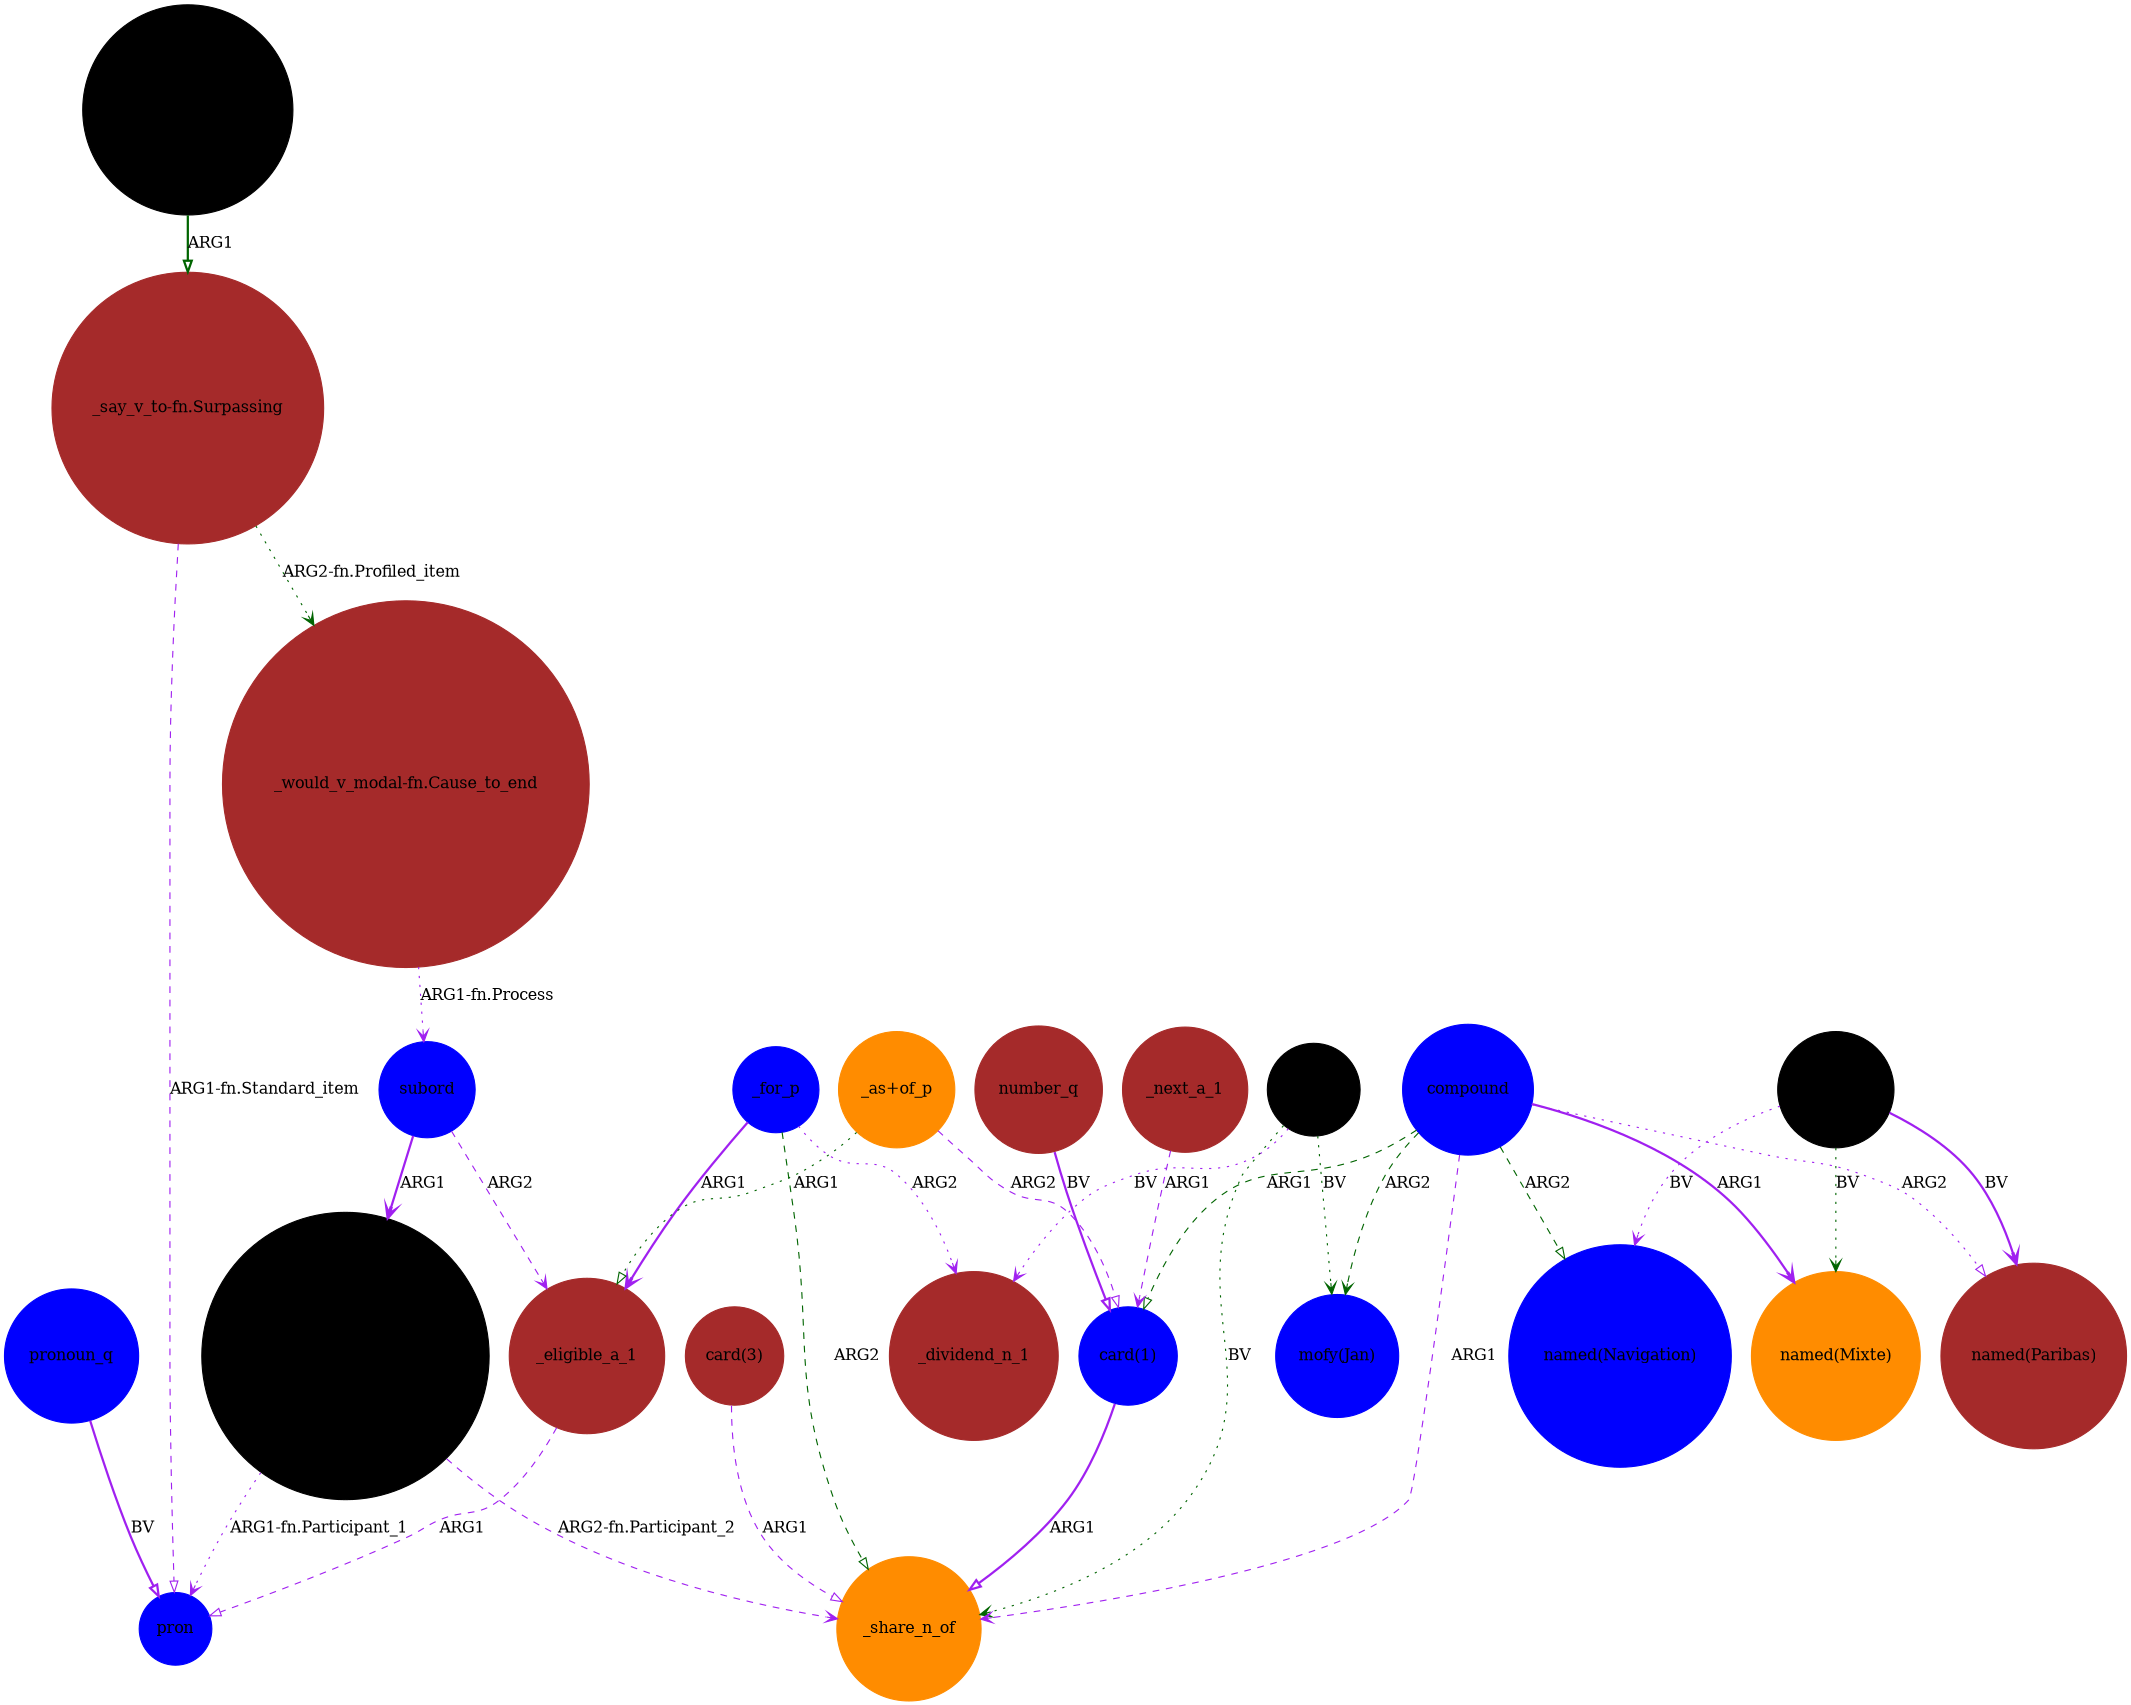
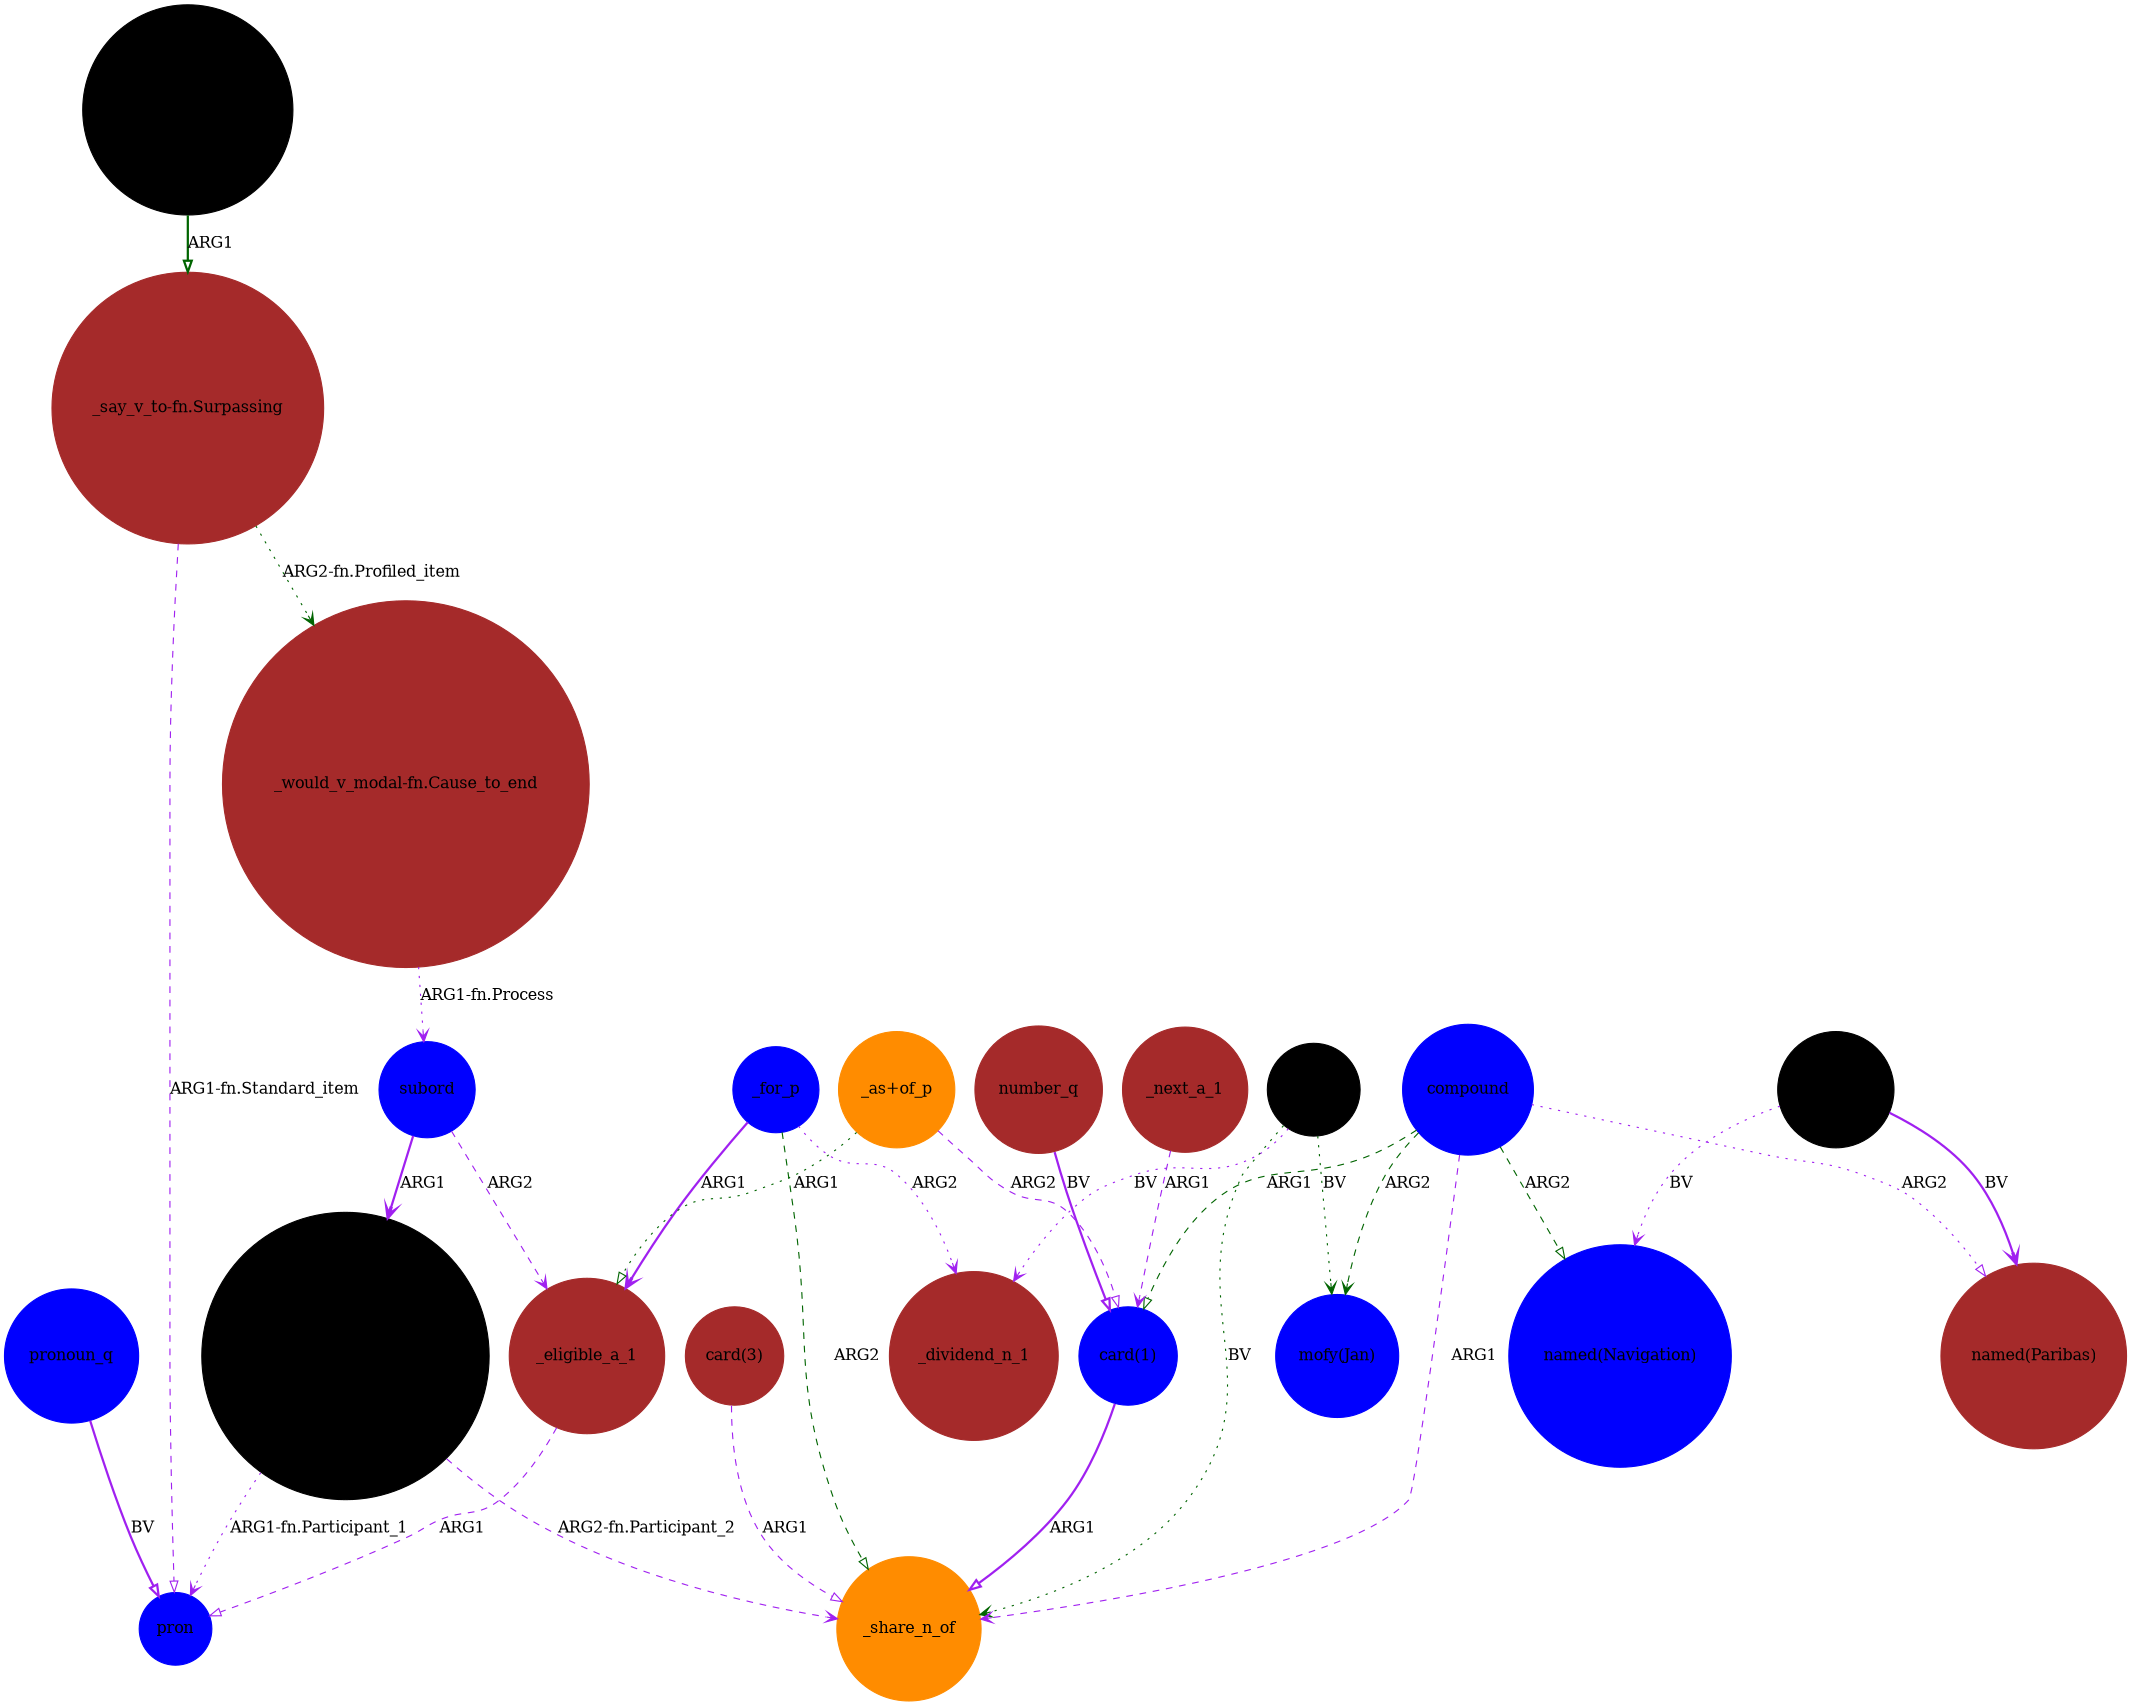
(1836, 1356) -> none
